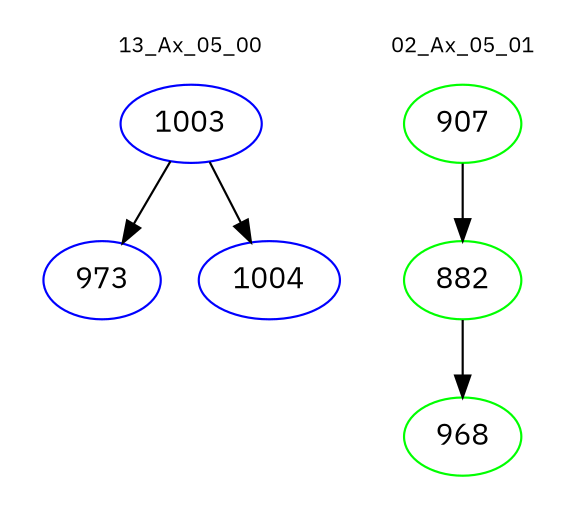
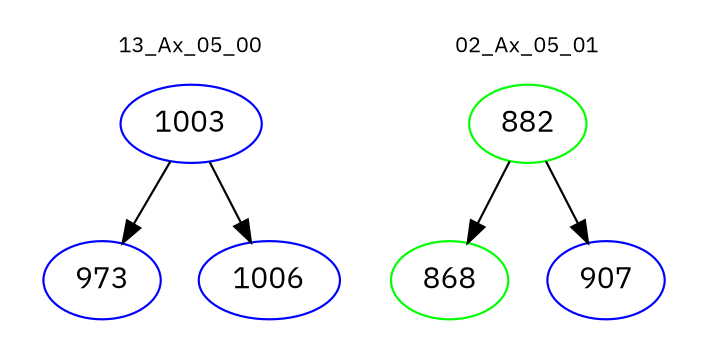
(463, 124) -> (606, 280)
(463, 191) -> (562, 192)
(269, 280) -> (269, 280)
(463, 437) -> (450, 280)
